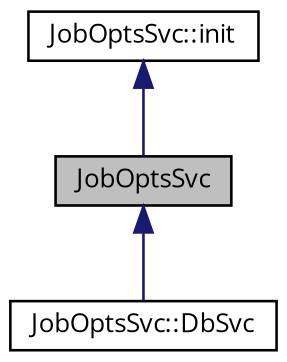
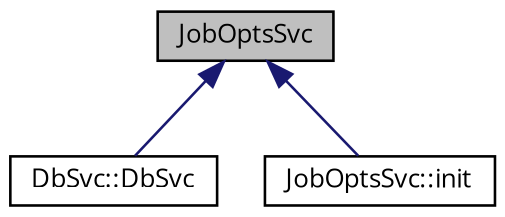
(143, 122) -> (322, 118)
(143, 326) -> (114, 181)
